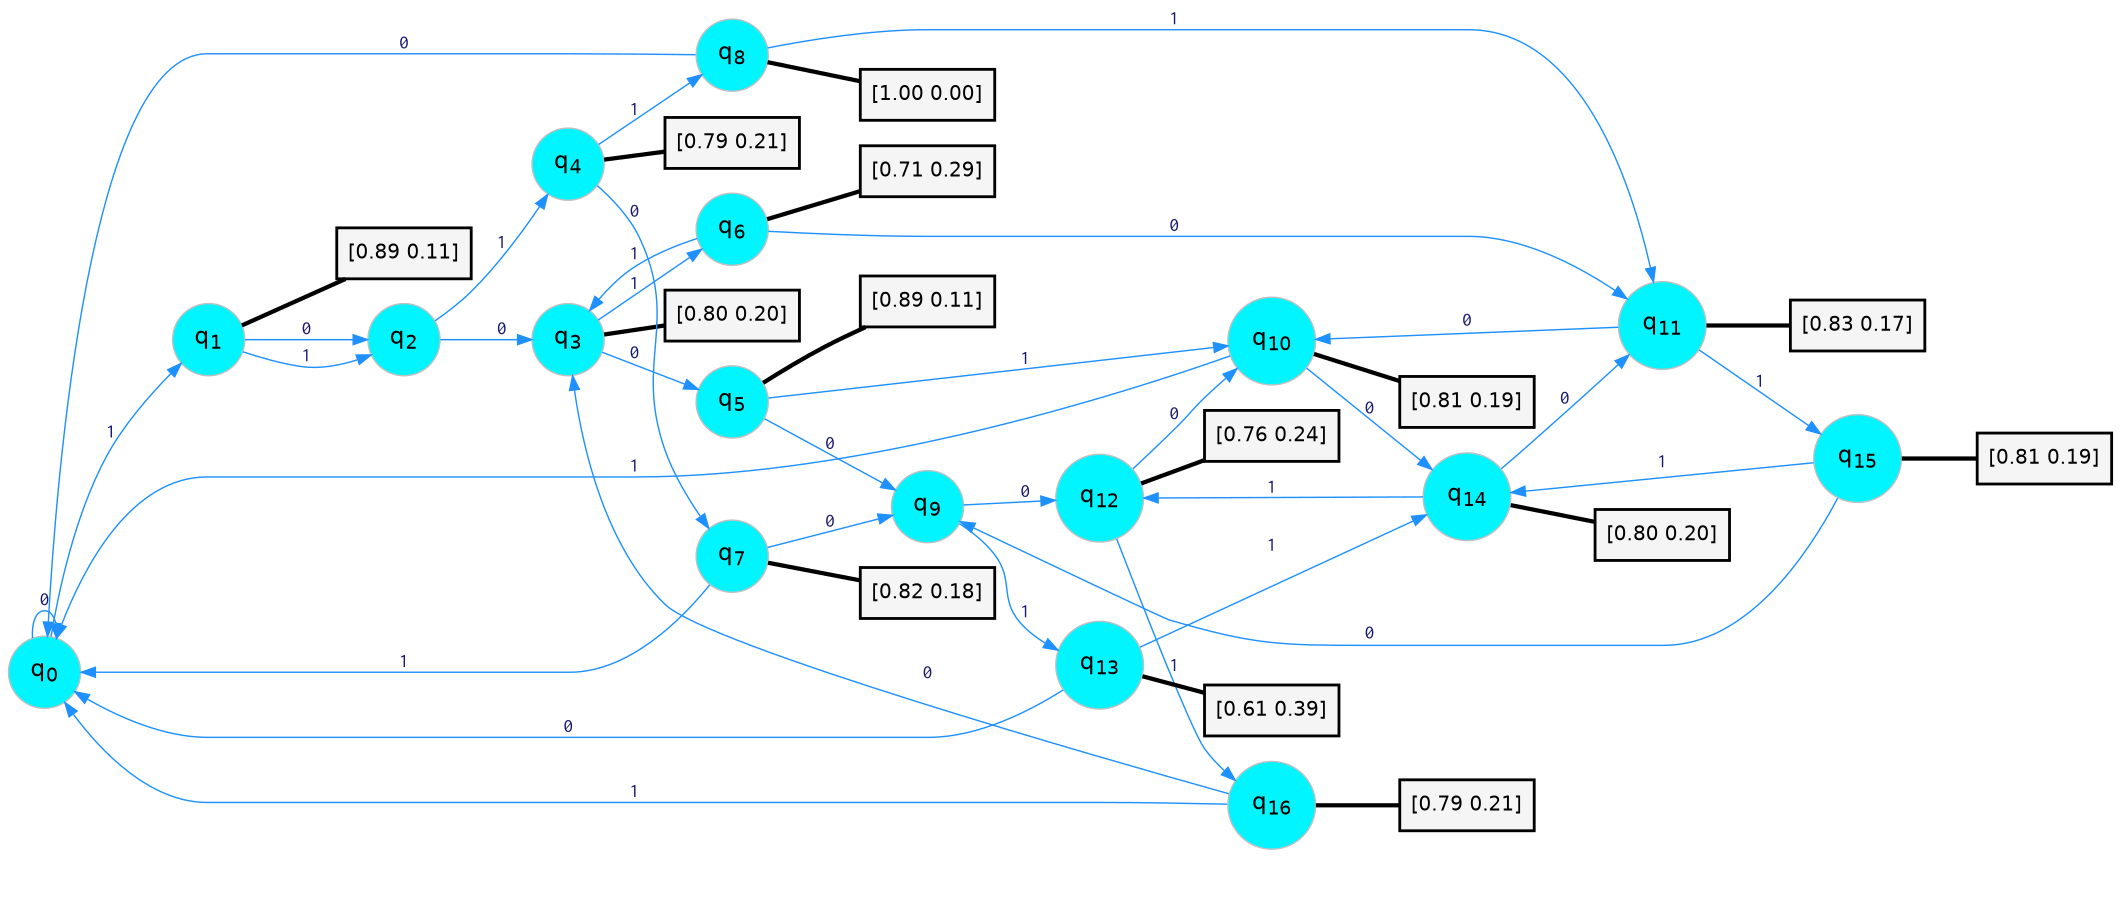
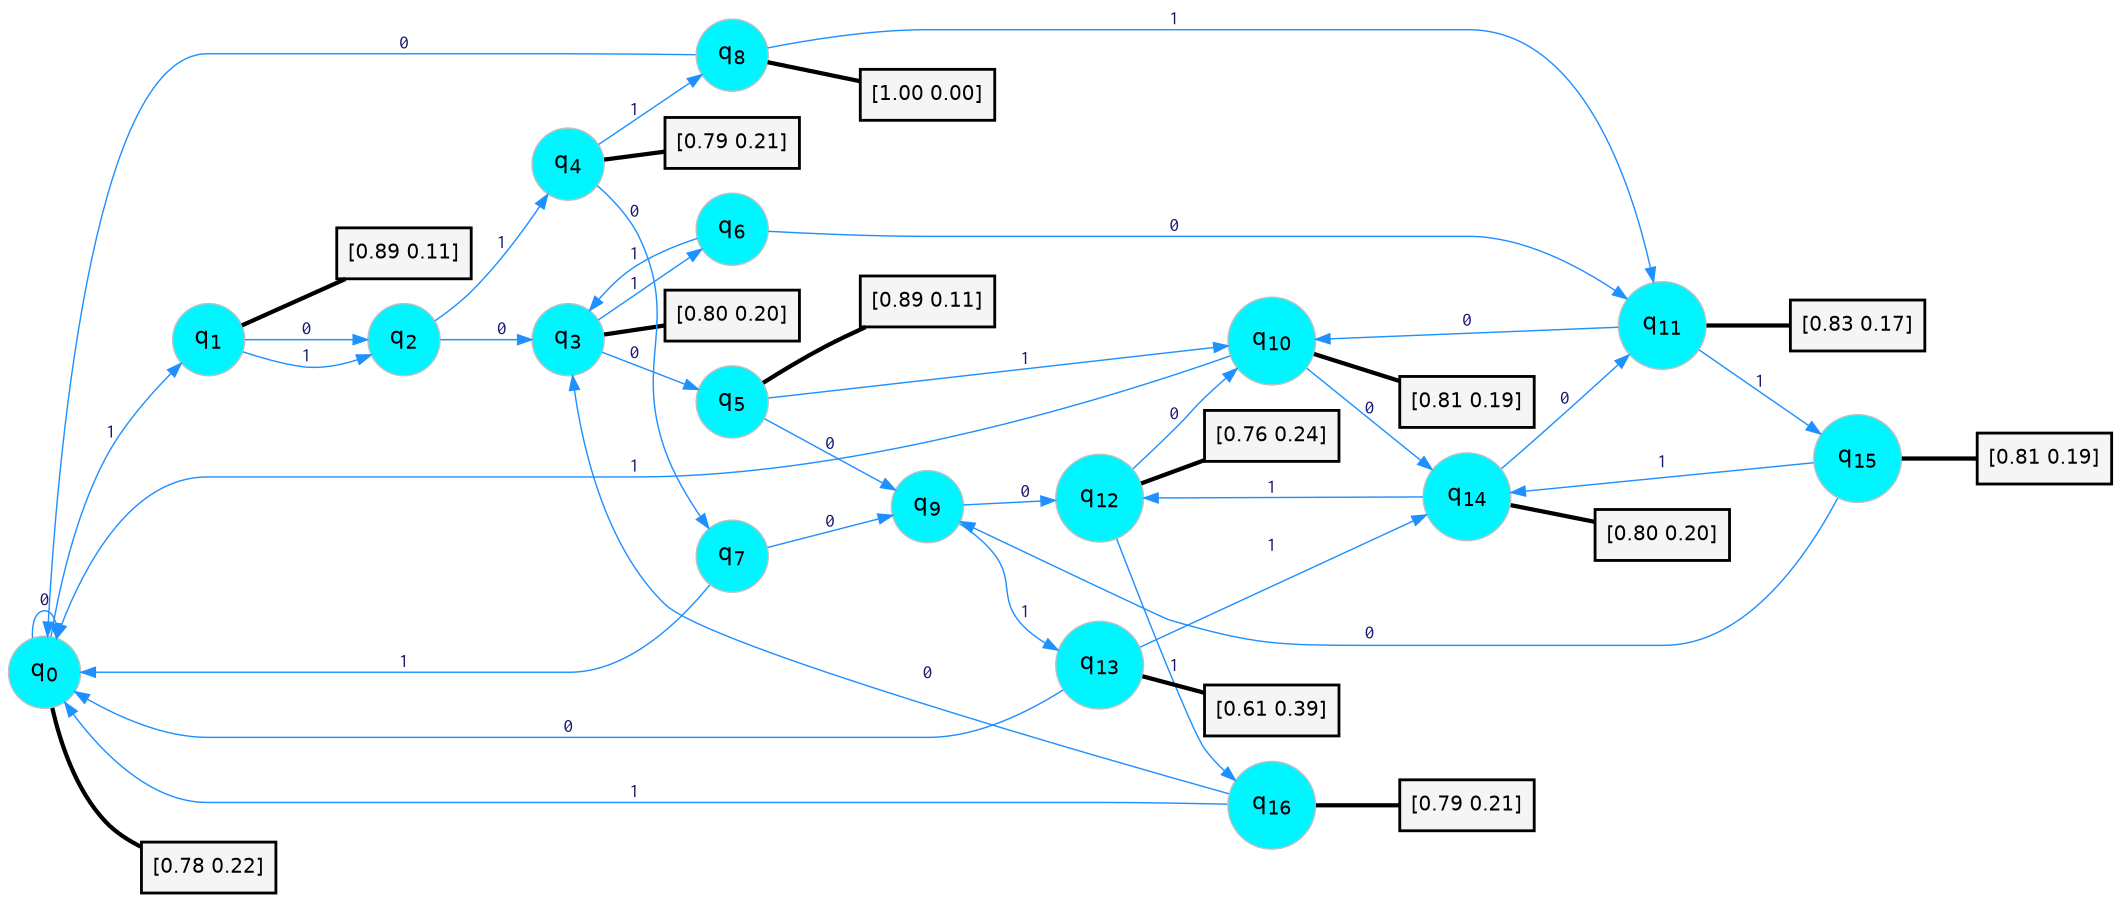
(928, 171) -> none
(928, 593) -> none
none -> (209, 868)
